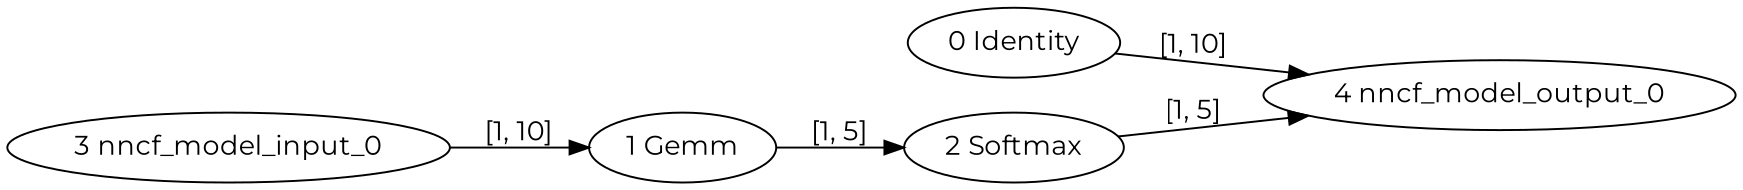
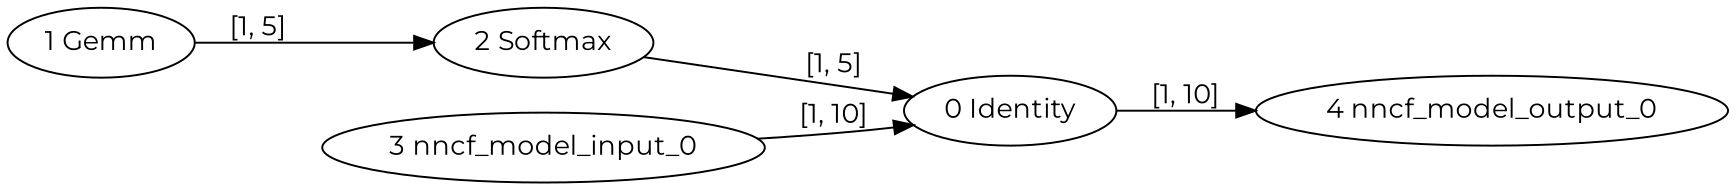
(1203, 127) -> (768, 75)
(510, 148) -> (826, 134)
